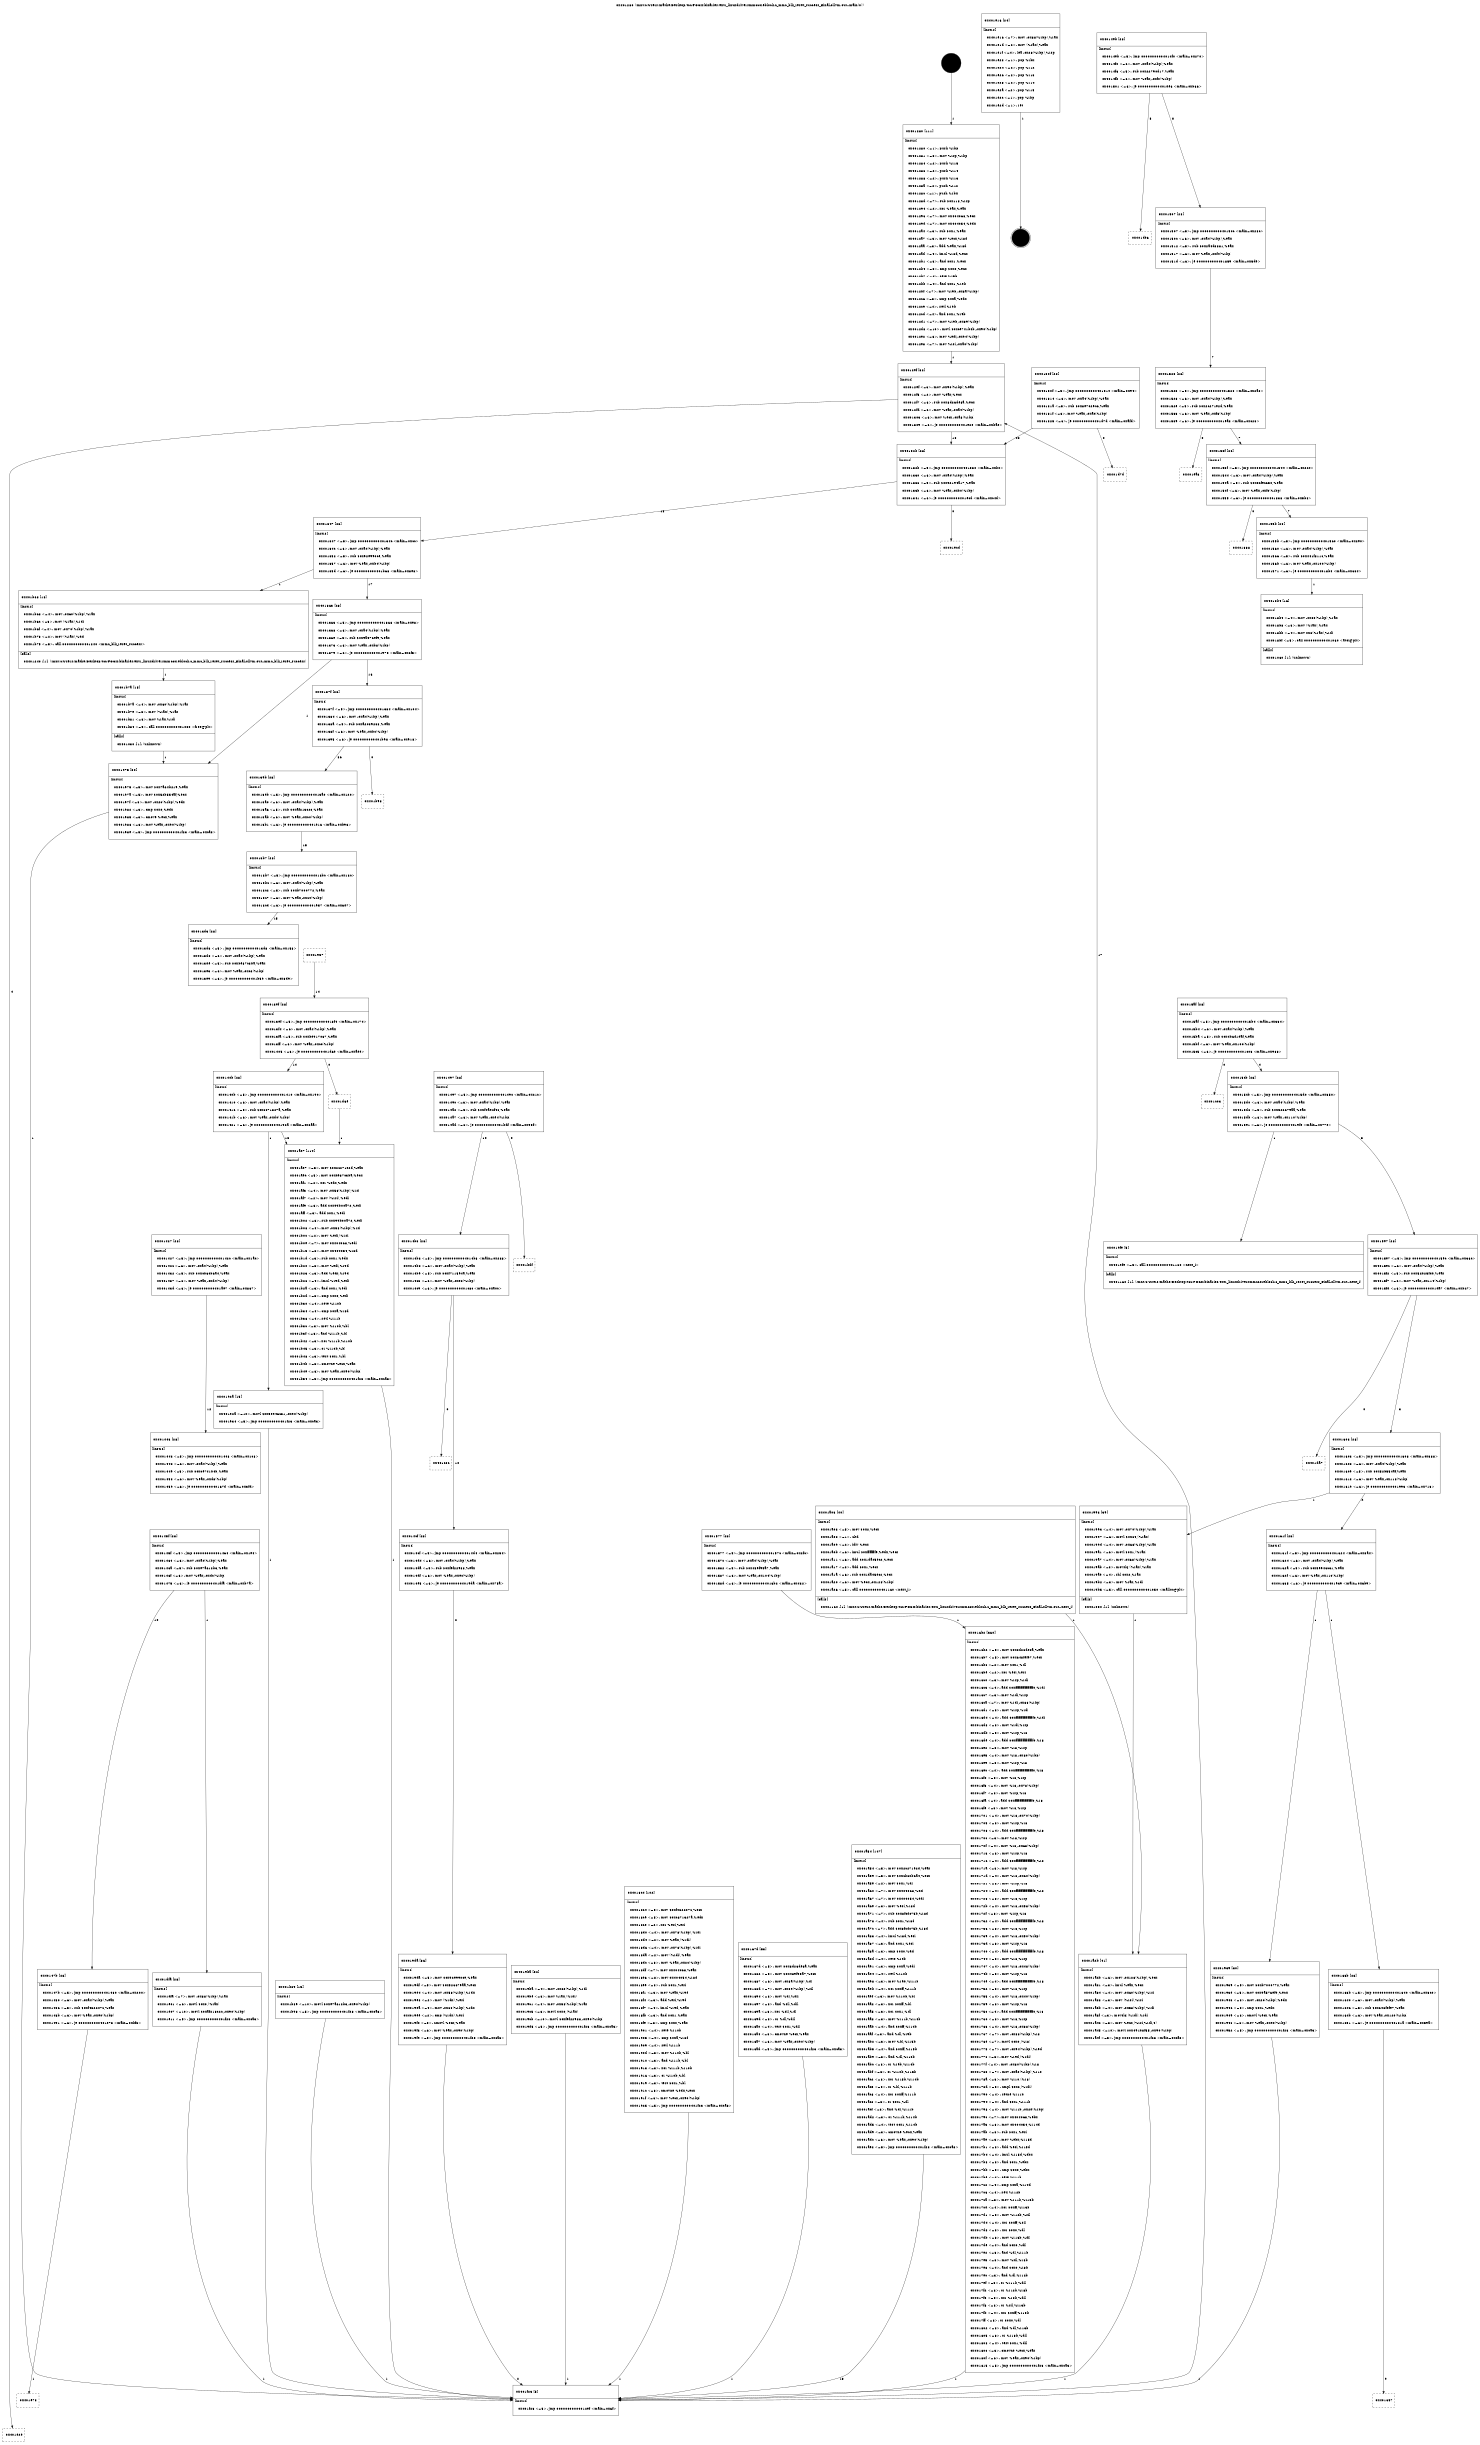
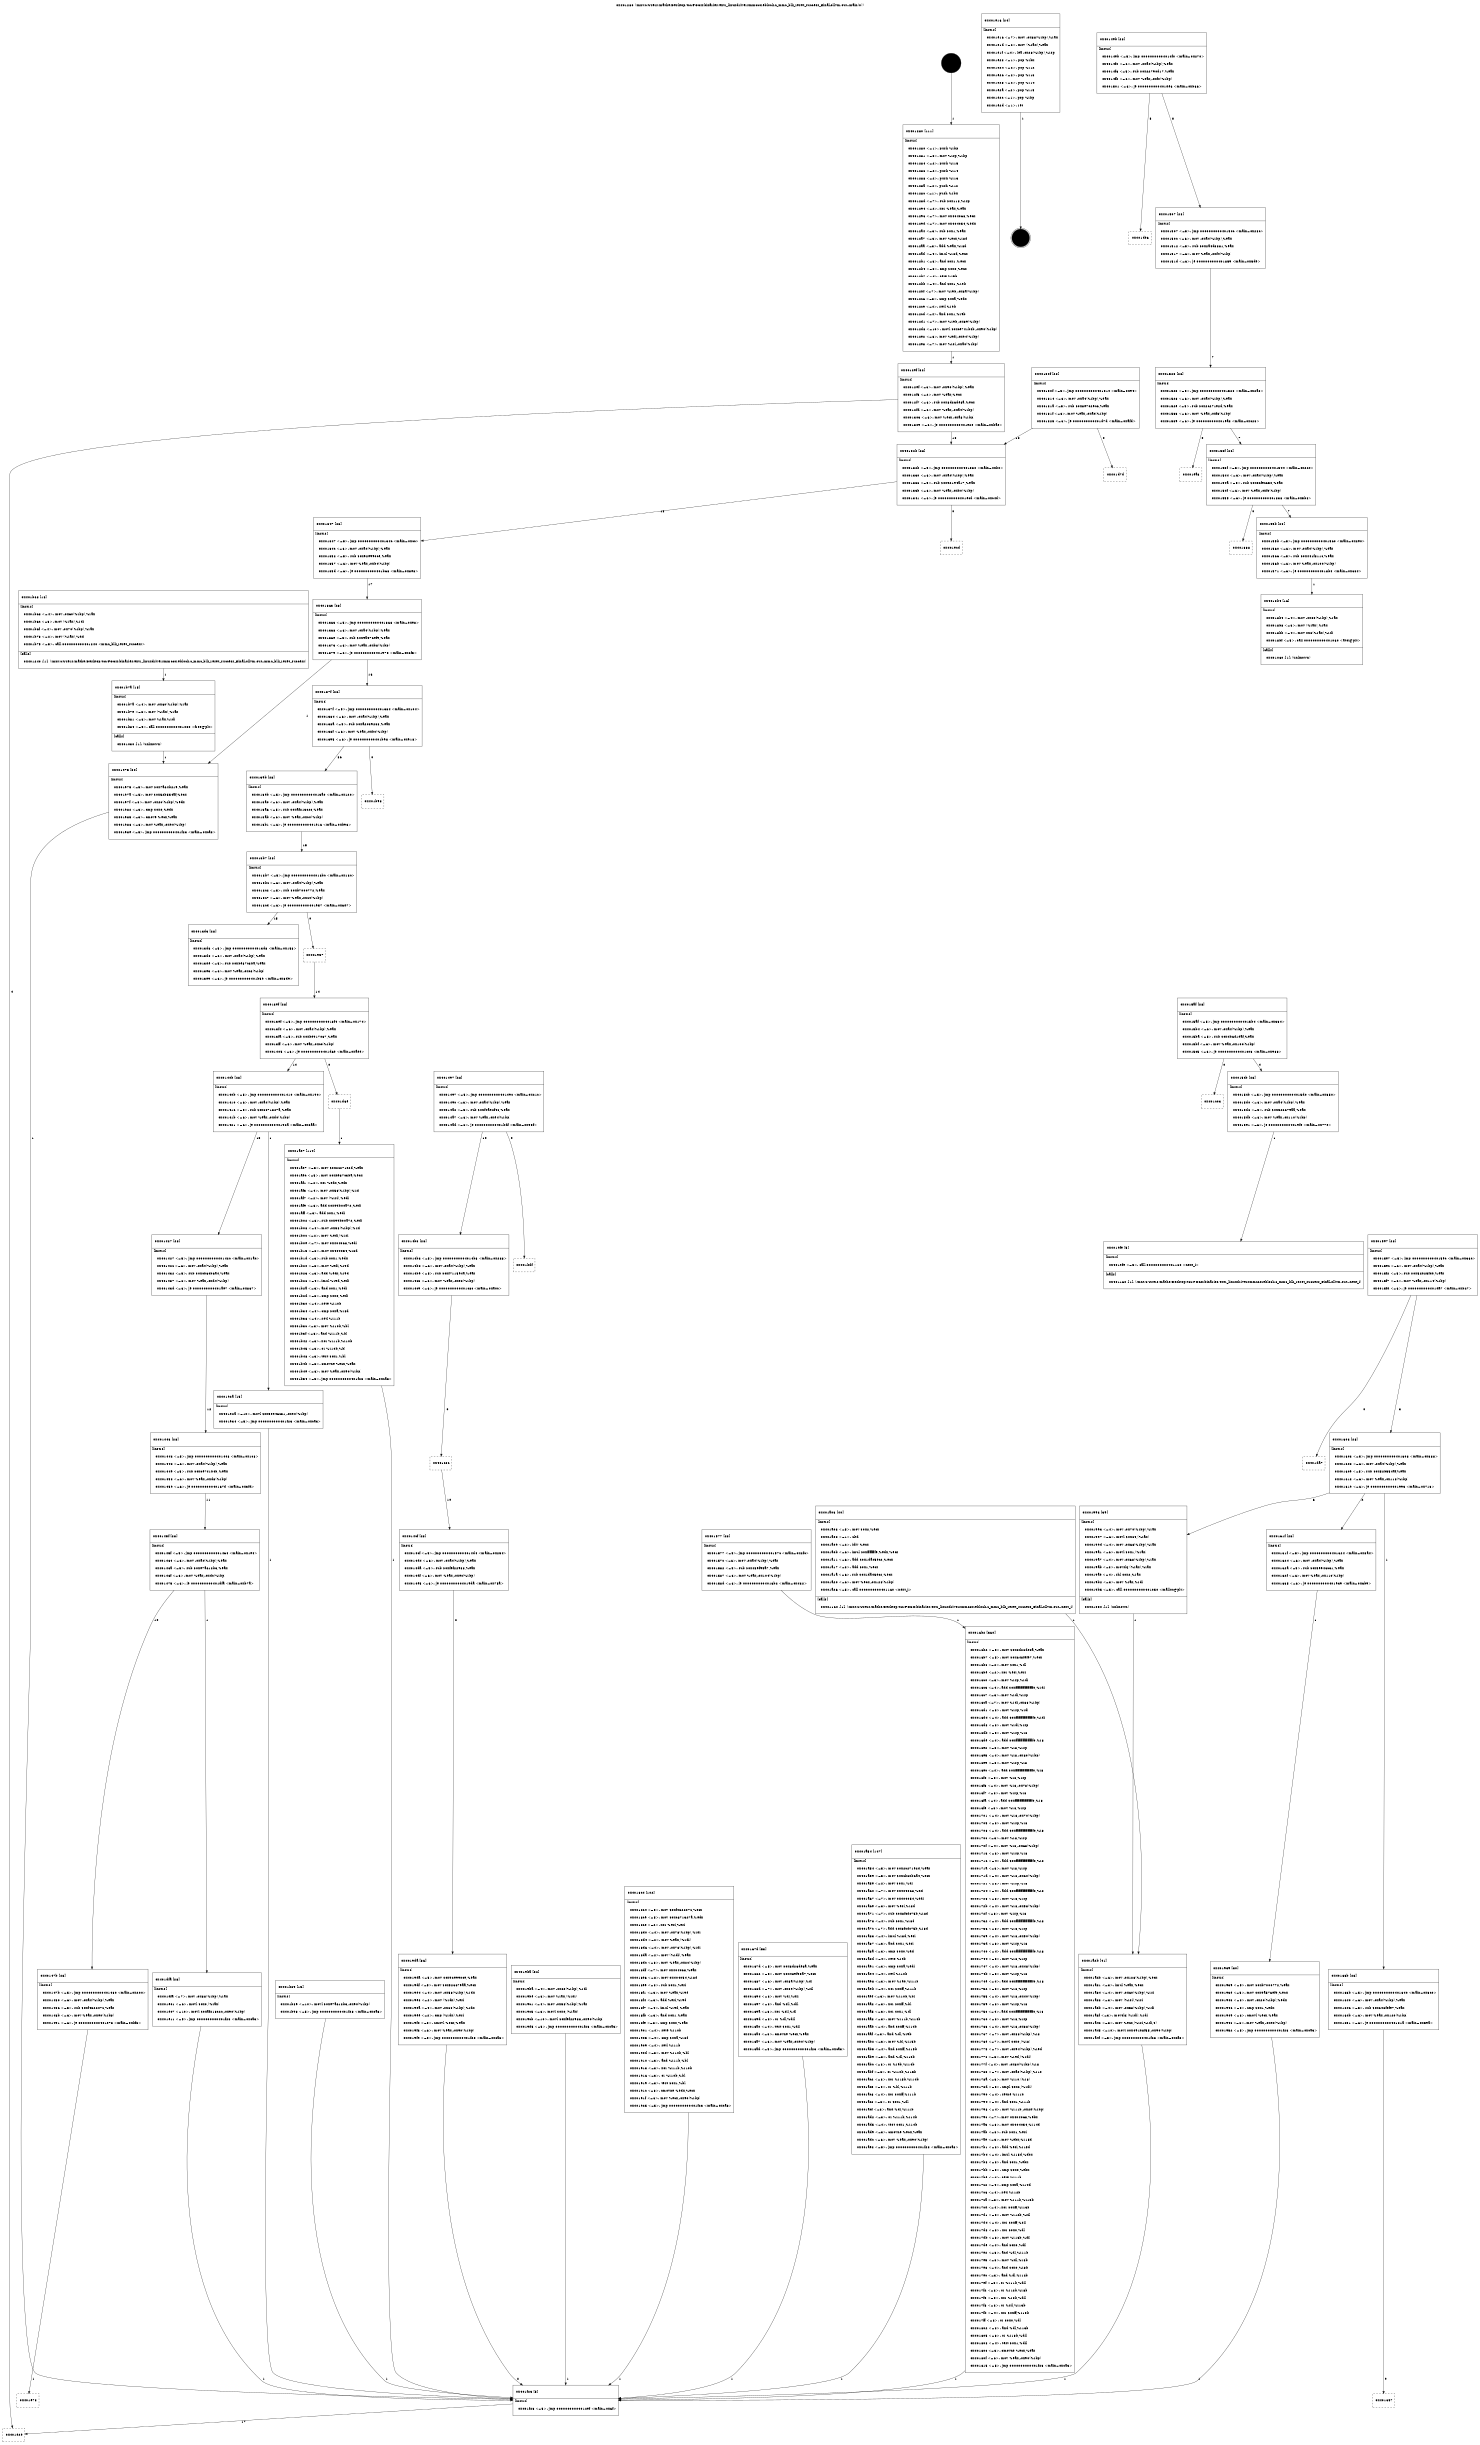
(1017, 438) -> (1017, 438)
(288, 580) -> none
none -> (310, 929)
(284, 1137) -> (238, 1182)
(1386, 1171) -> none
(454, 1411) -> (446, 1499)
(1313, 1500) -> (1313, 1500)
none -> (205, 1510)
(1196, 1642) -> (270, 2419)
(1352, 1779) -> (1384, 1730)
(841, 2379) -> (841, 2379)
